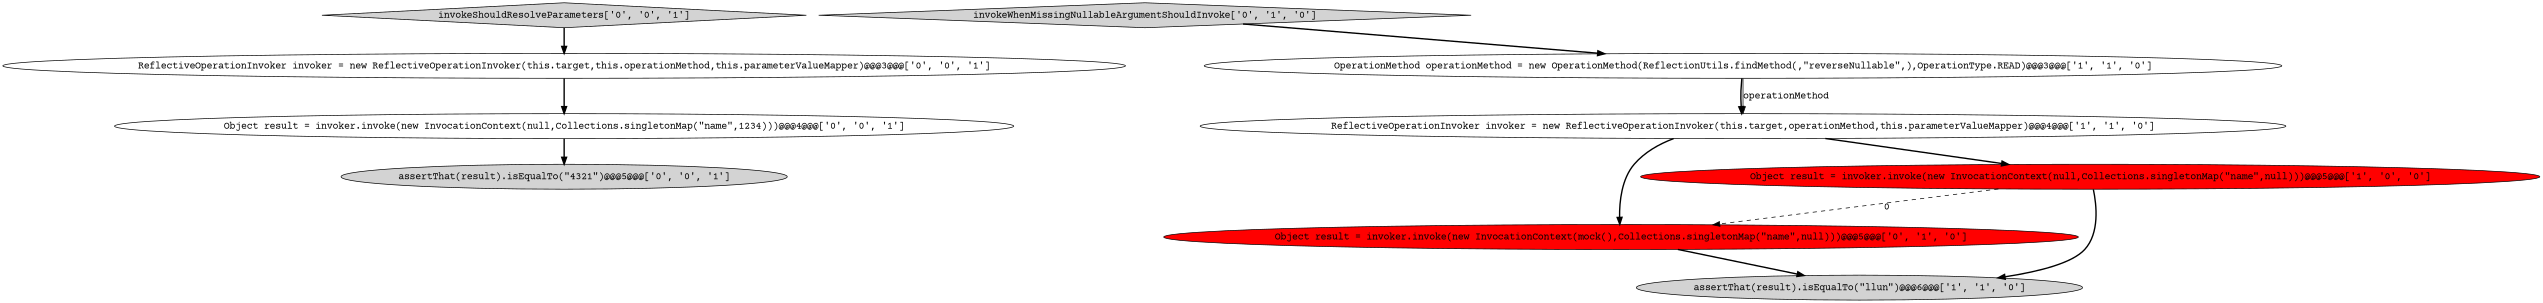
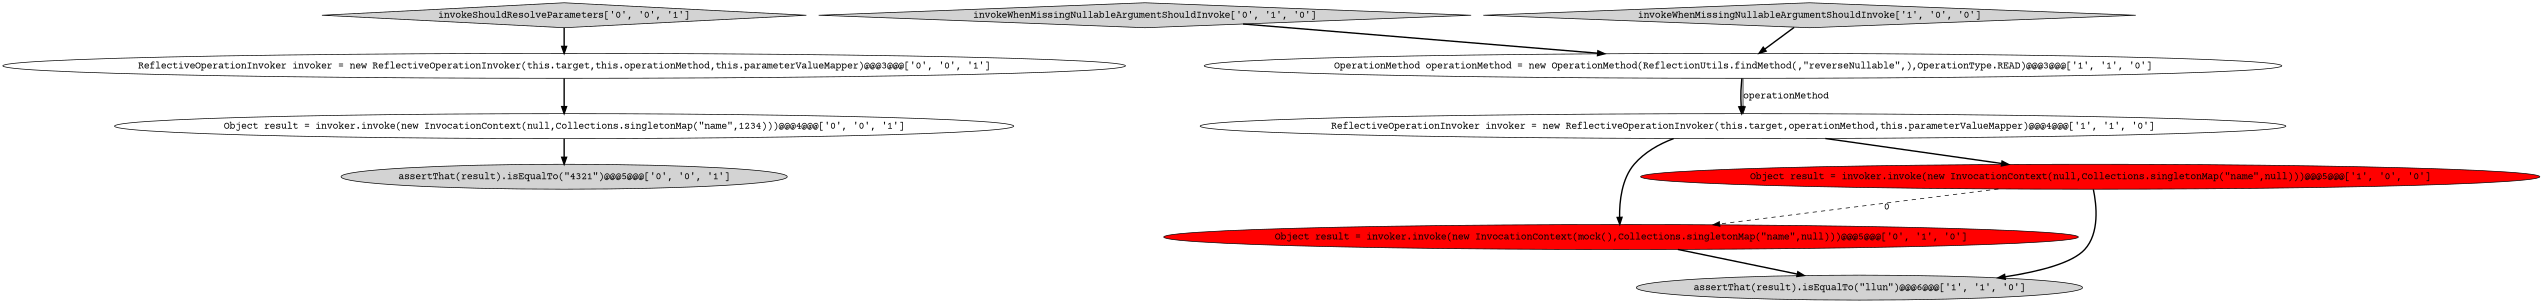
none -> (1810, 15)
